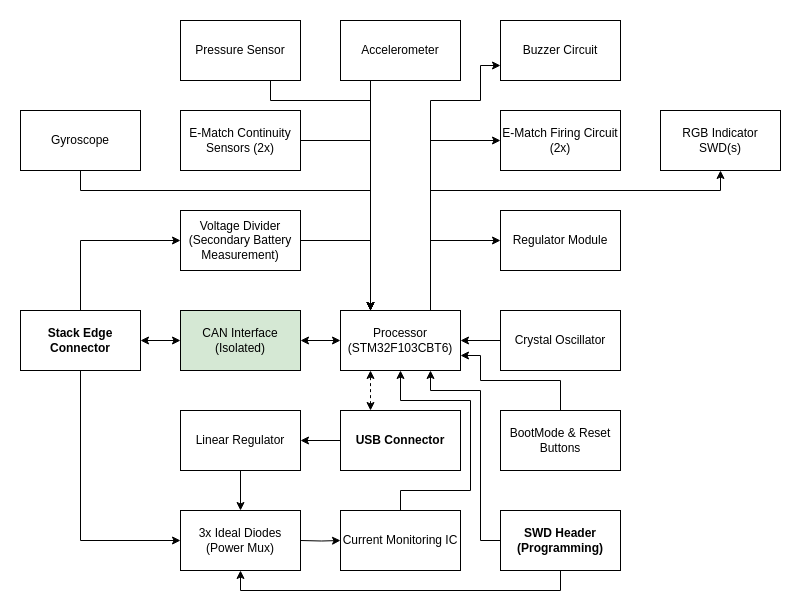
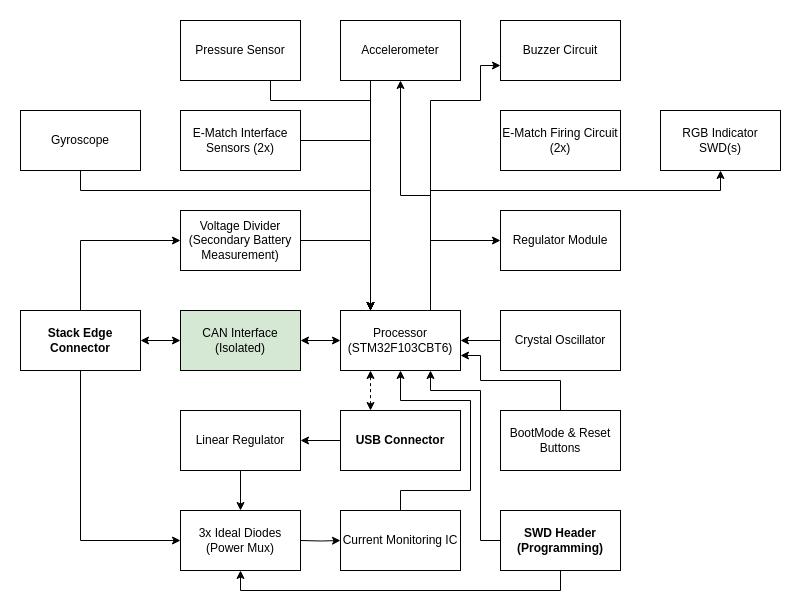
(241, 141) -> (241, 141)
(463, 141) -> (401, 155)
